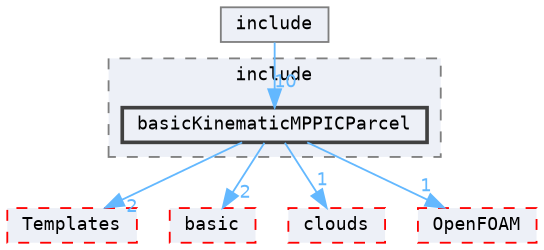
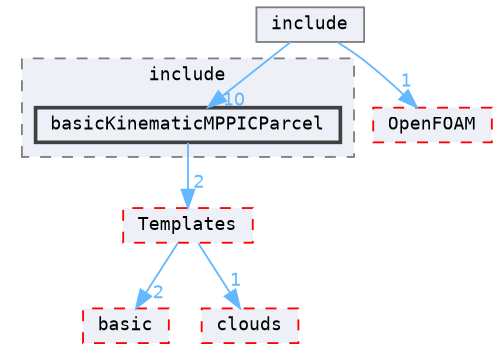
(248, 169) -> (162, 268)
(302, 169) -> (214, 268)
(367, 171) -> (372, 67)
